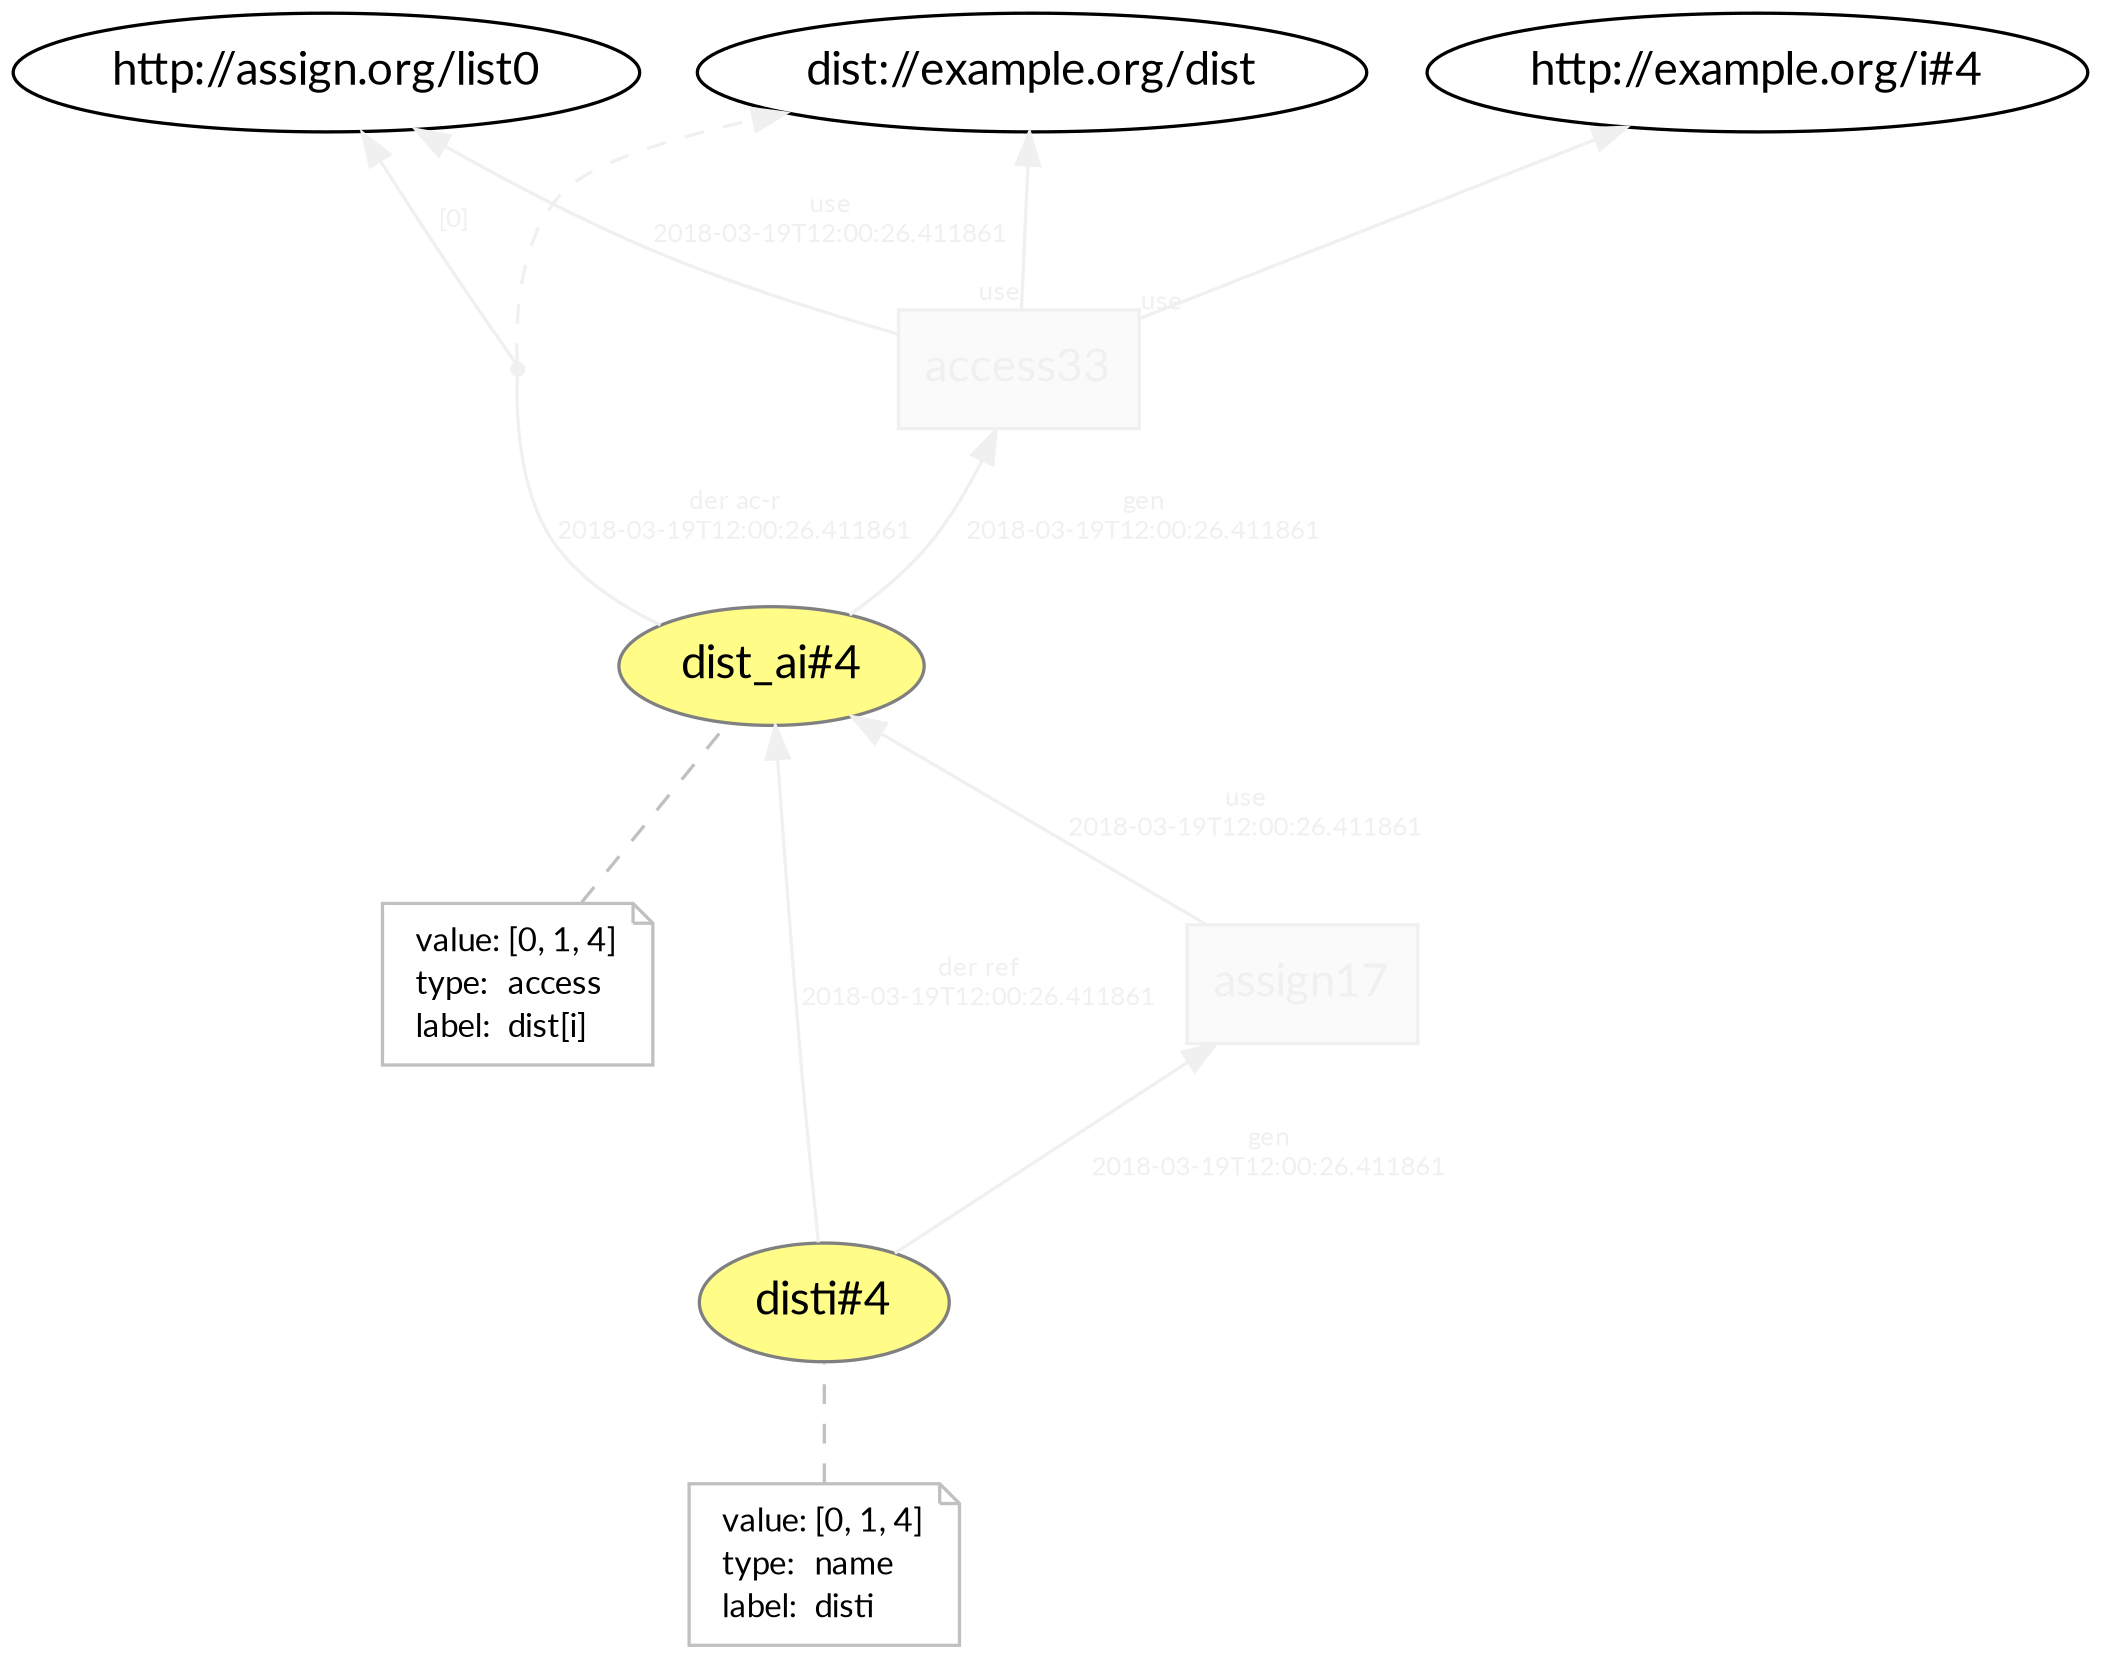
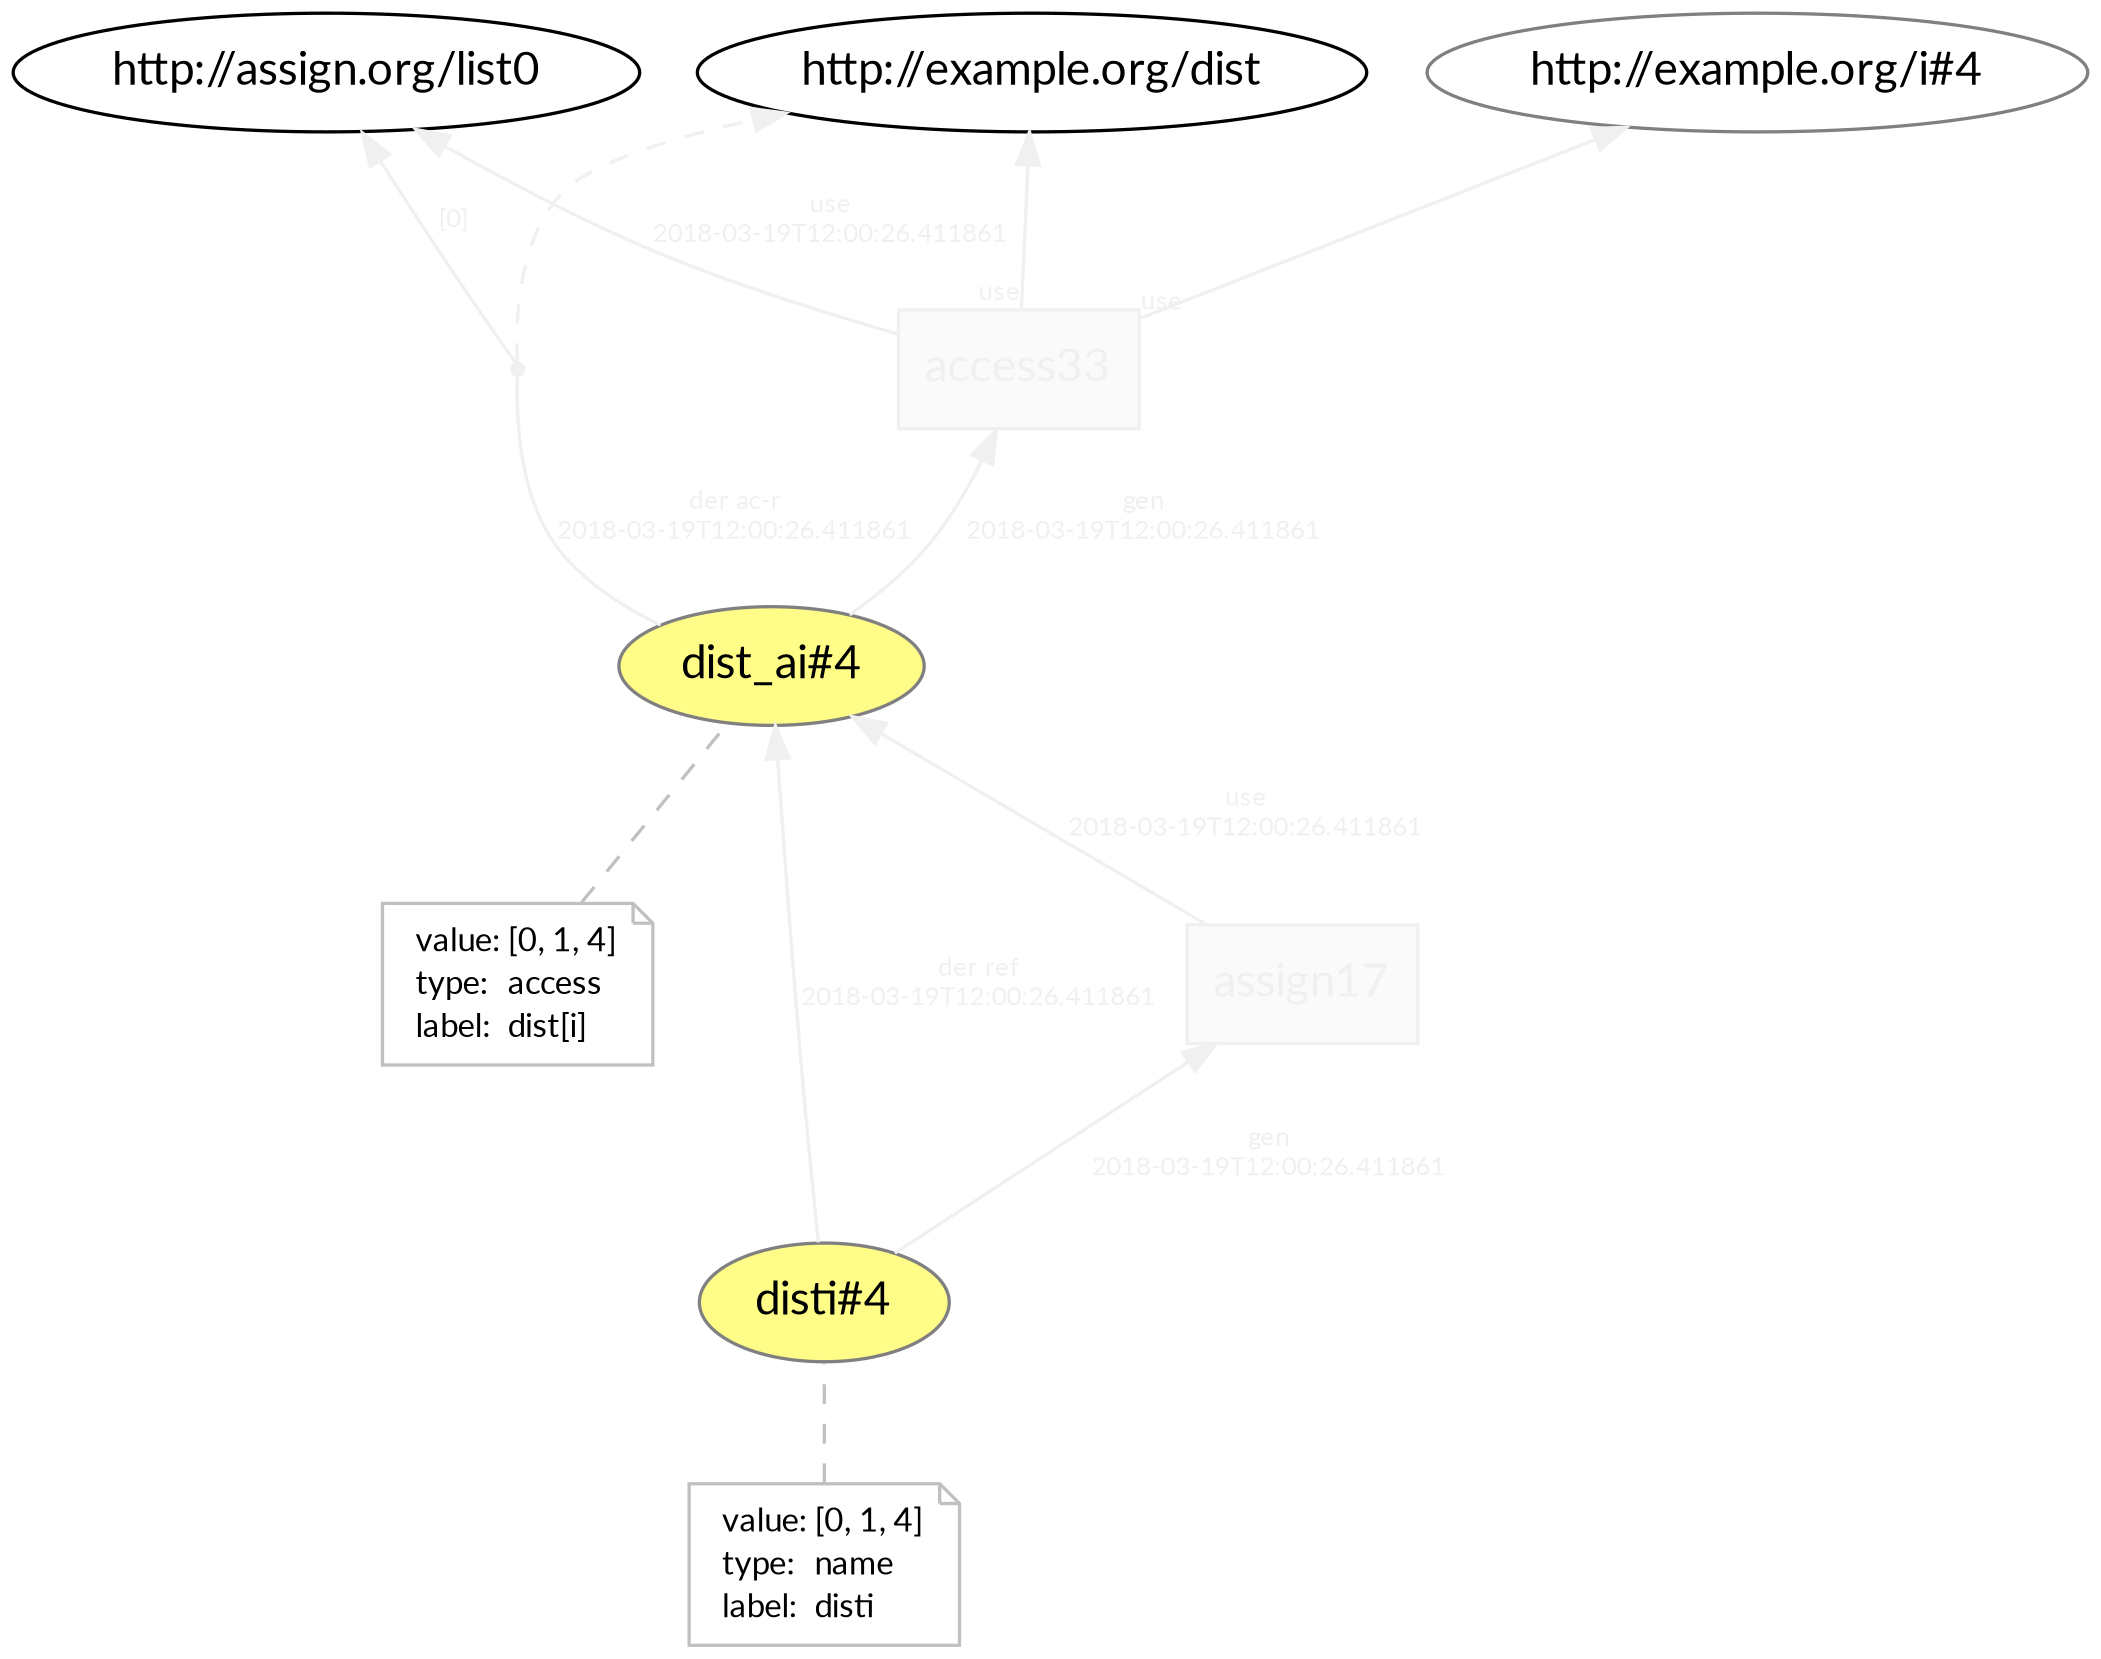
(1032, 73) -> (1032, 73)
(1757, 73) -> (1757, 73)
